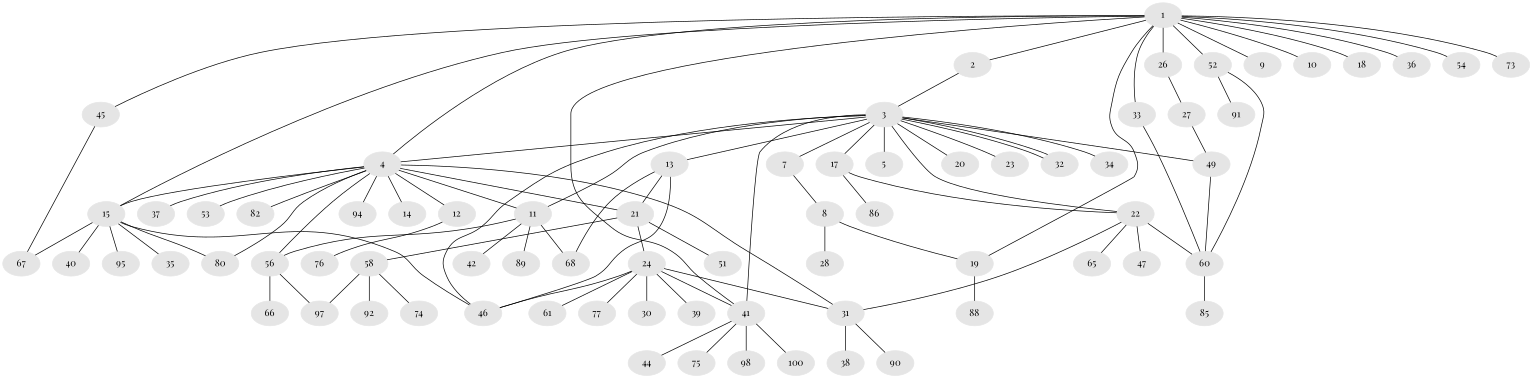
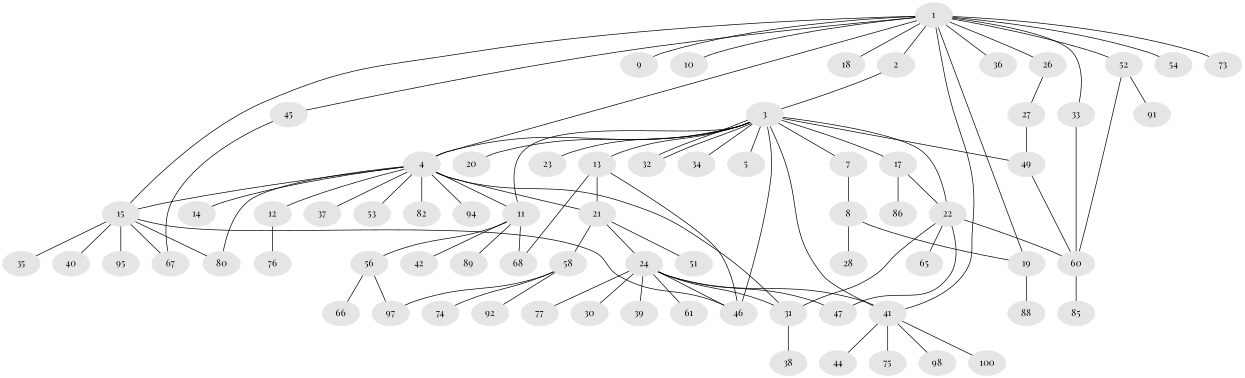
(322, 211) -> none
none -> (783, 293)
(895, 363) -> none
